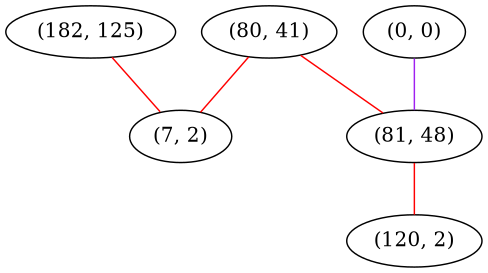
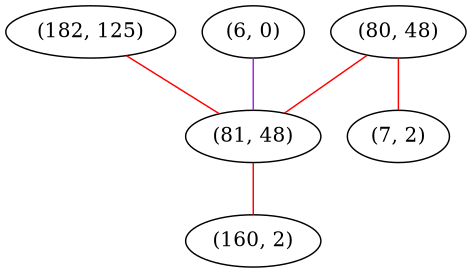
(269, 32) -> (398, 32)
(414, 32) -> (253, 32)
(136, 85) -> (173, 85)
(414, 241) -> (253, 241)
